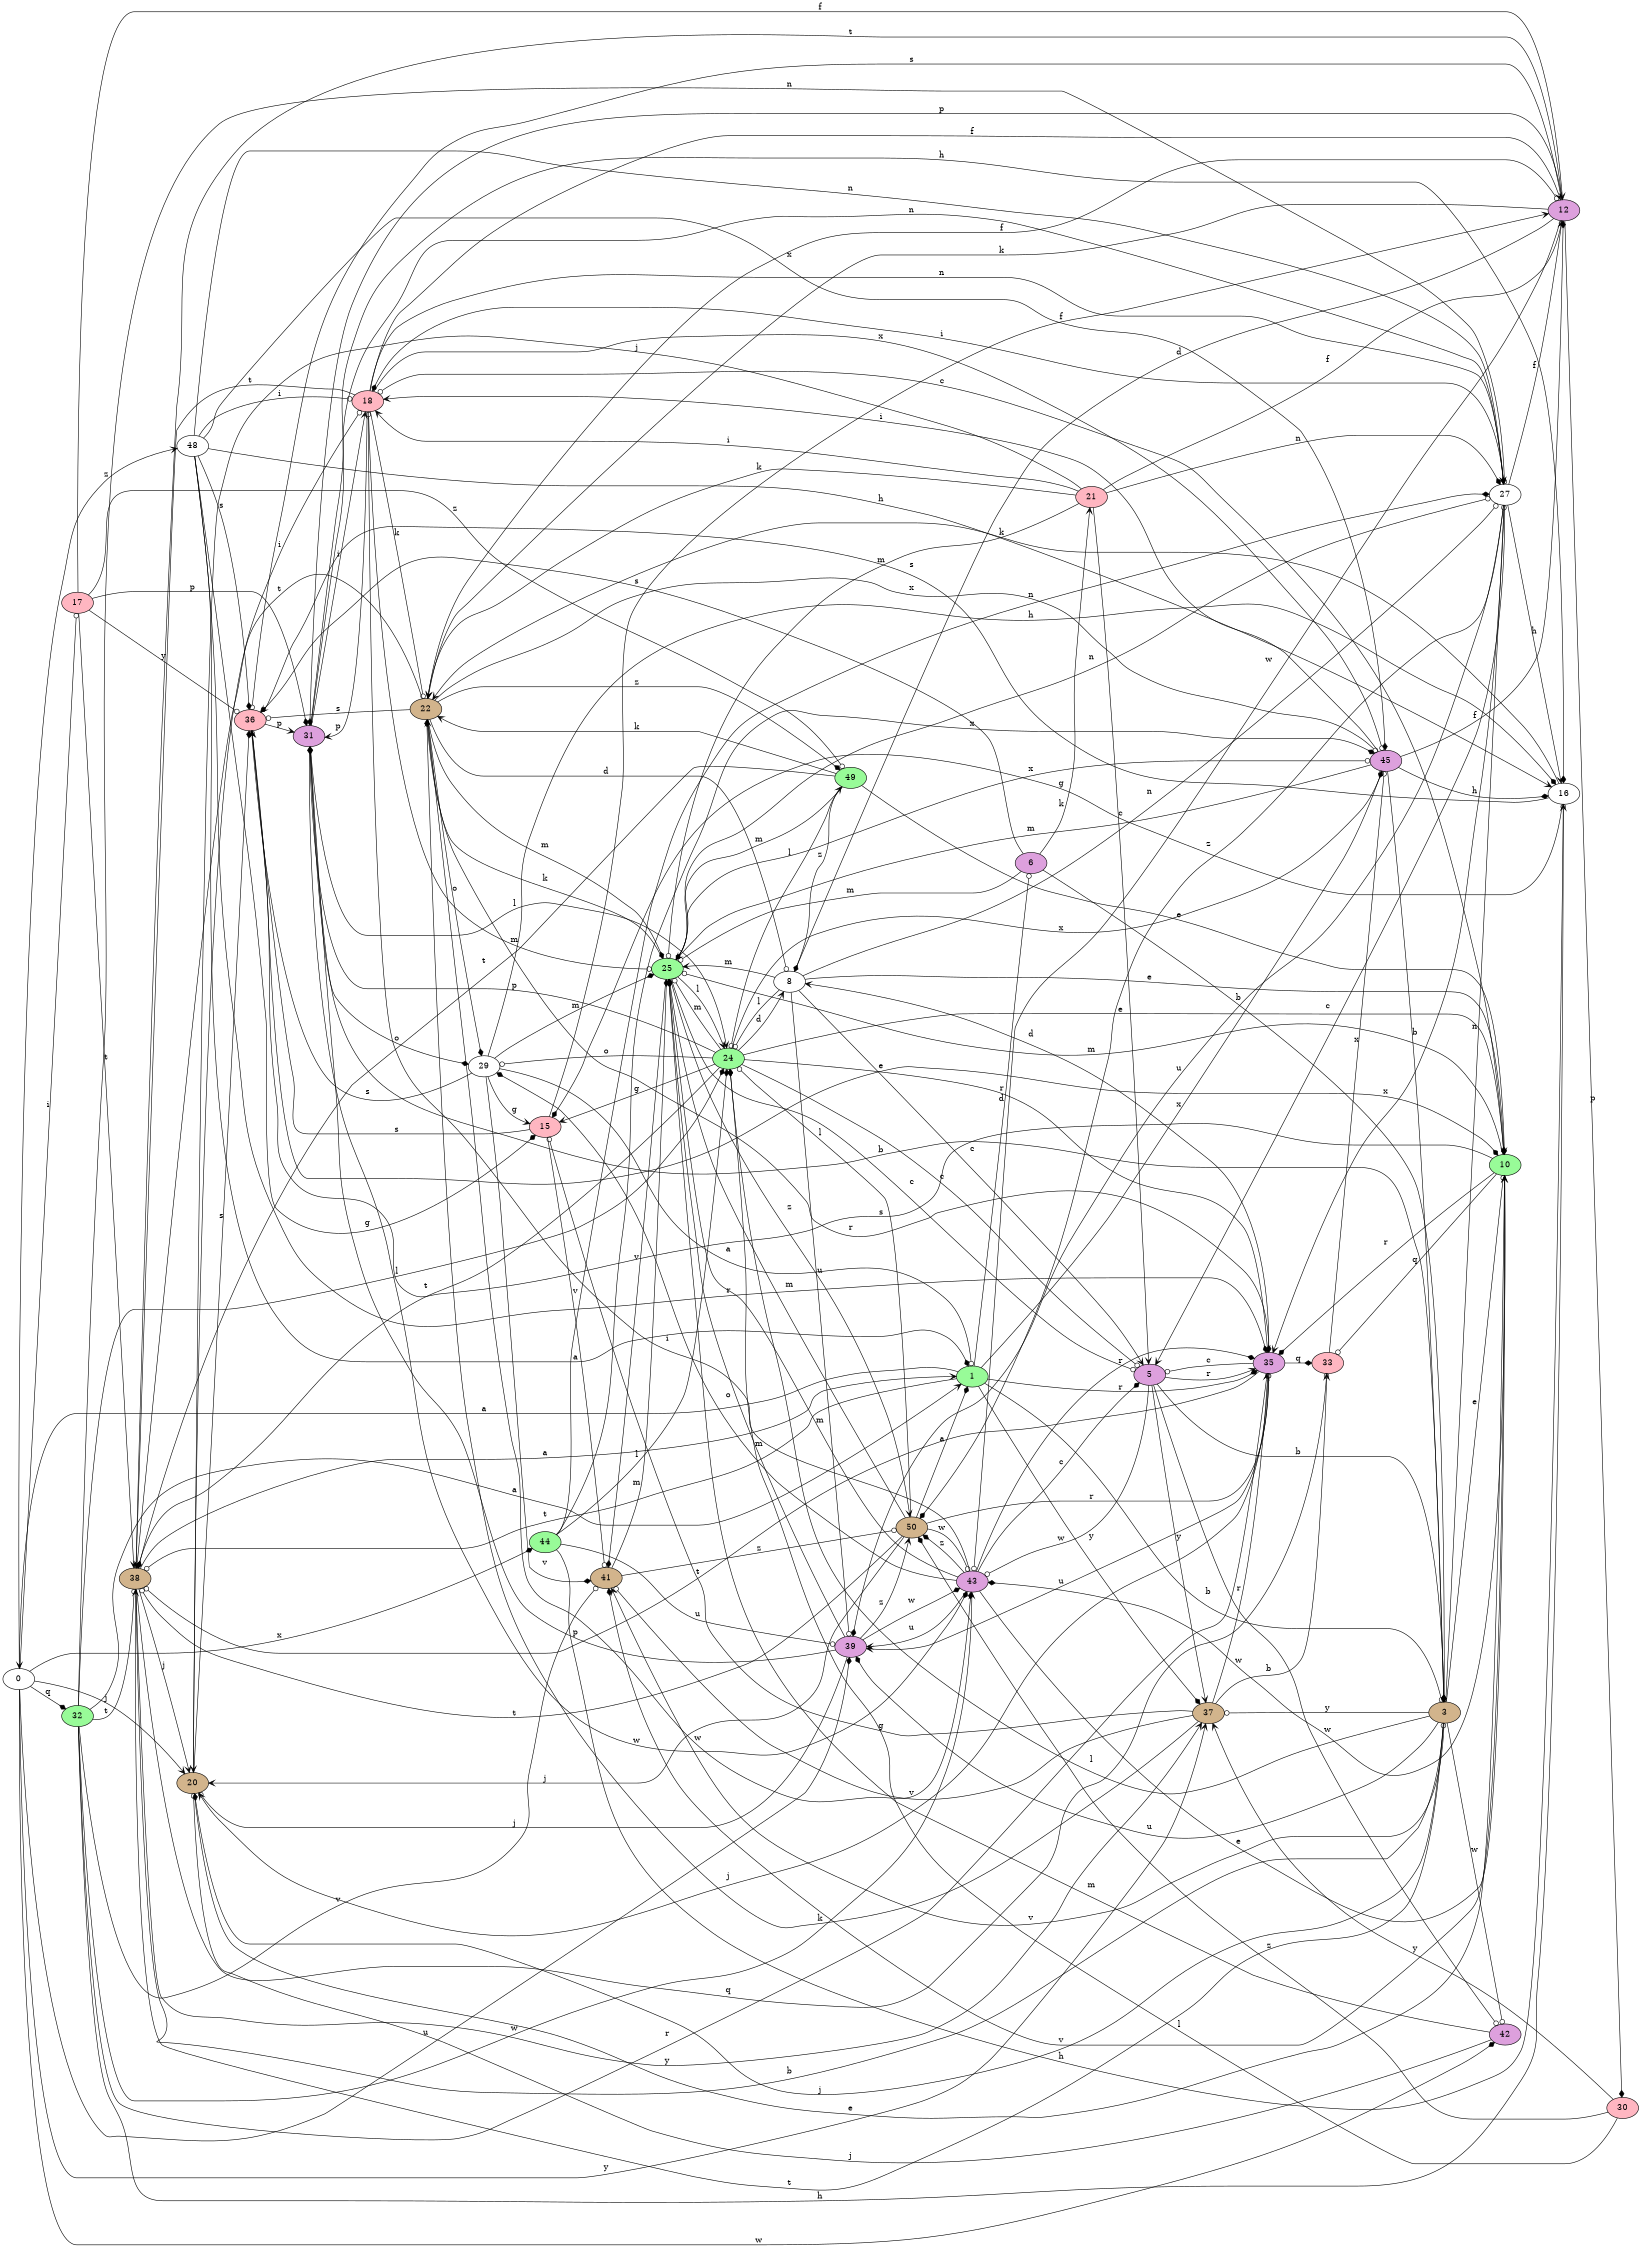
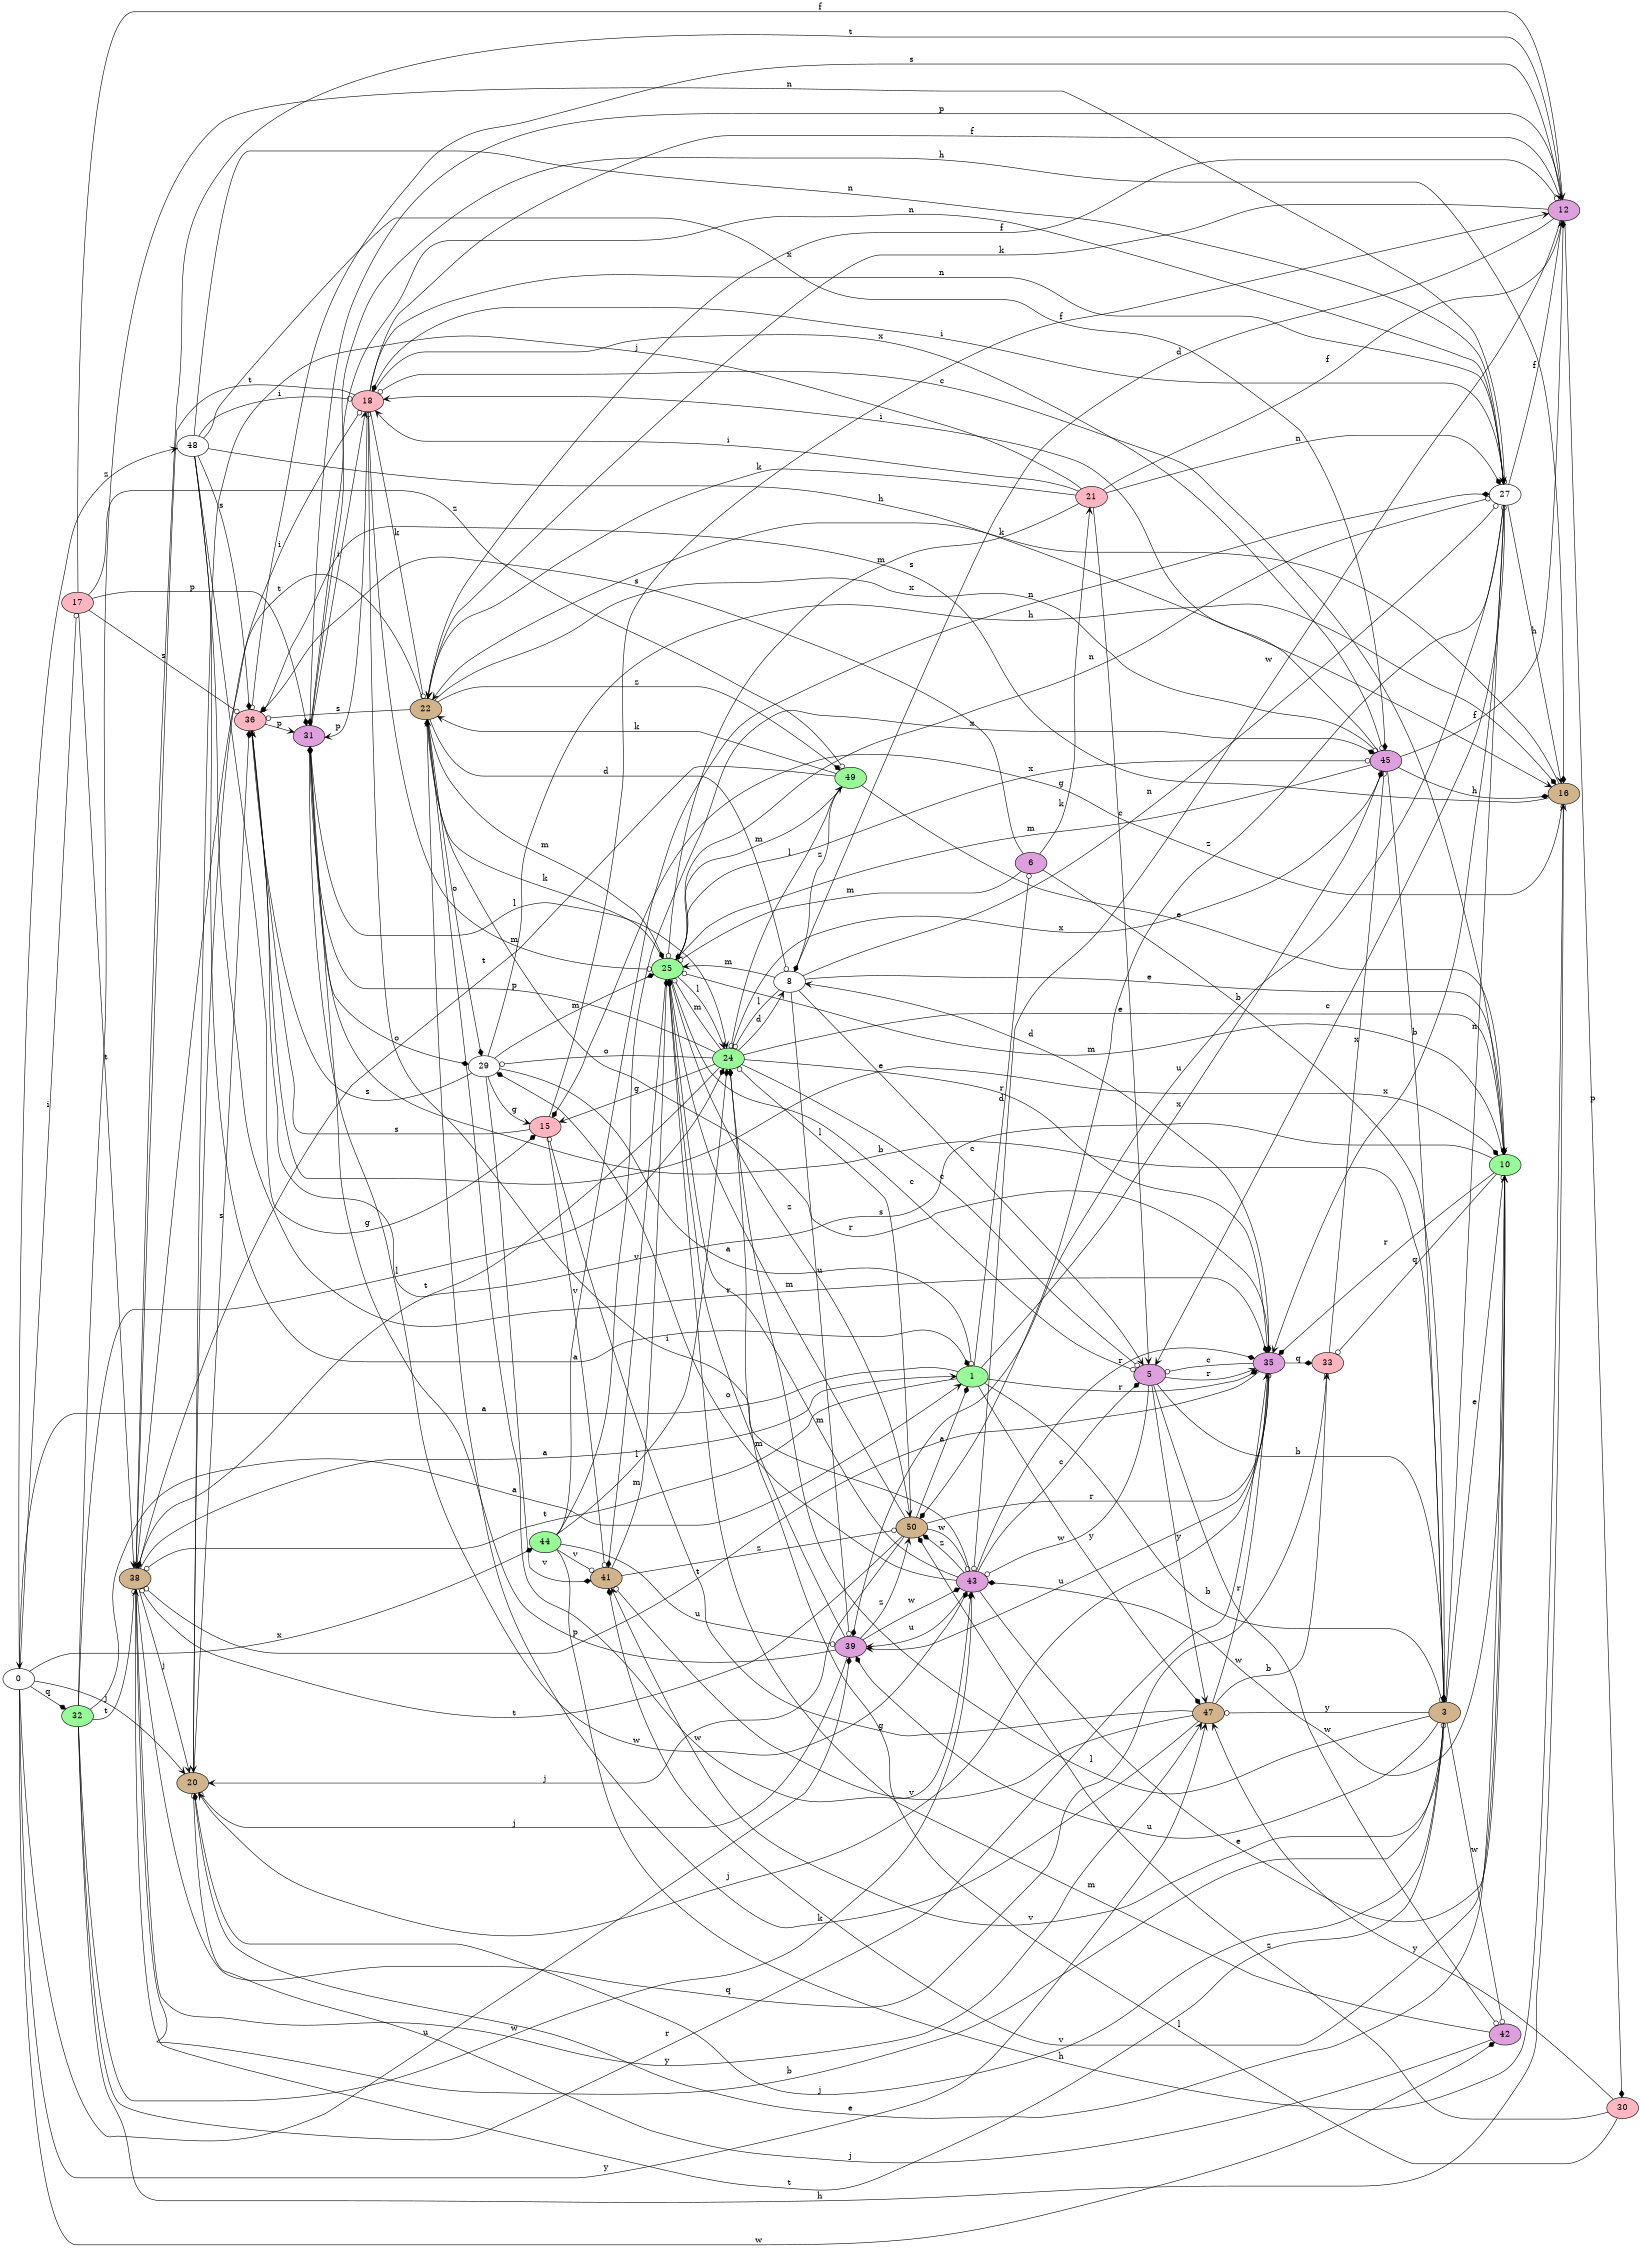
(164, 656) -> (164, 656)
(1564, 794) -> (1564, 794)
(1208, 1713) -> (1208, 1713)
(325, 1913) -> (573, 1560)
